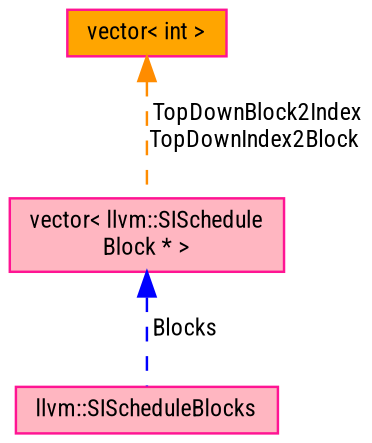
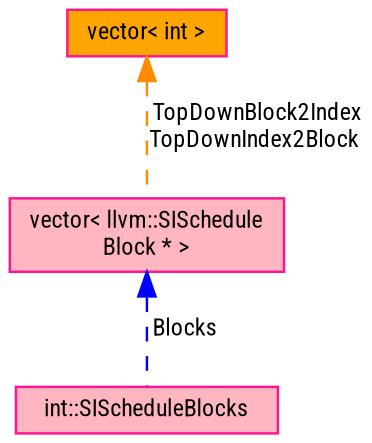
(147, 410) -> (147, 410)
